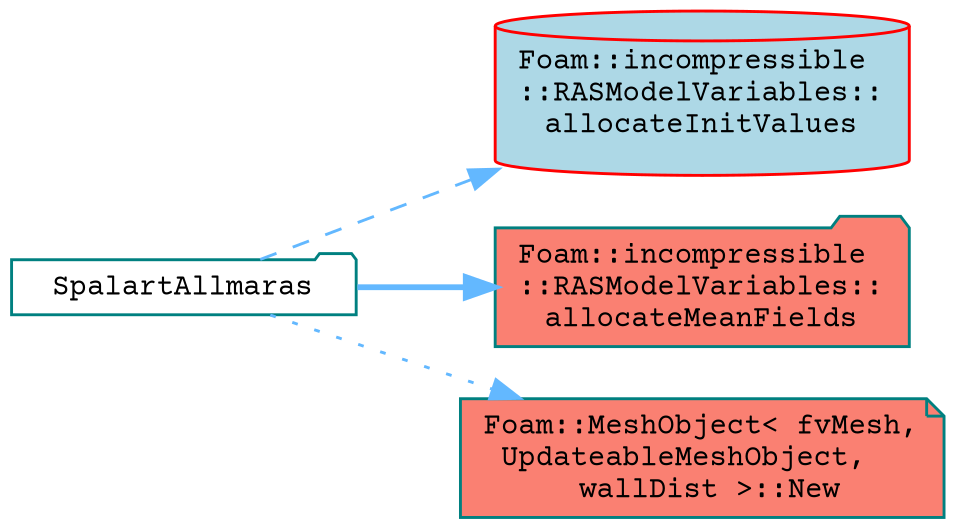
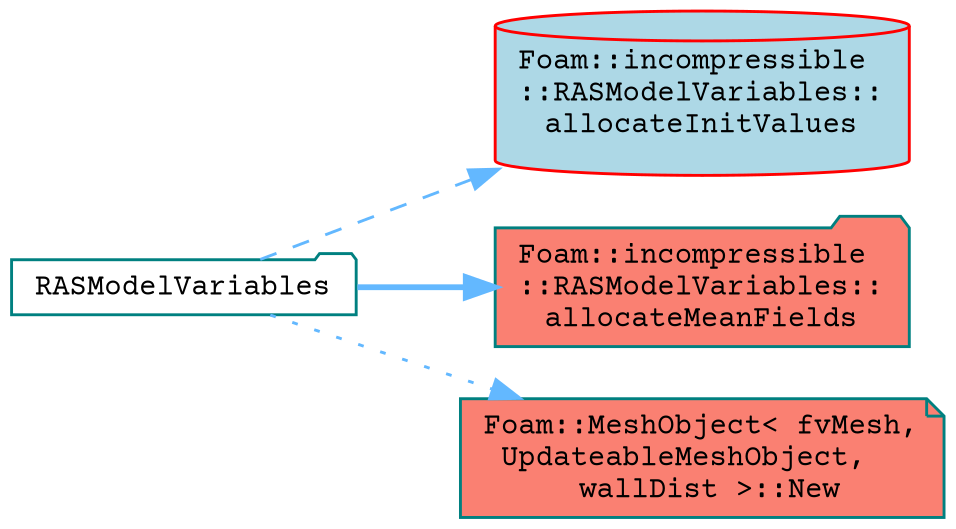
(184, 287) -> (184, 287)
